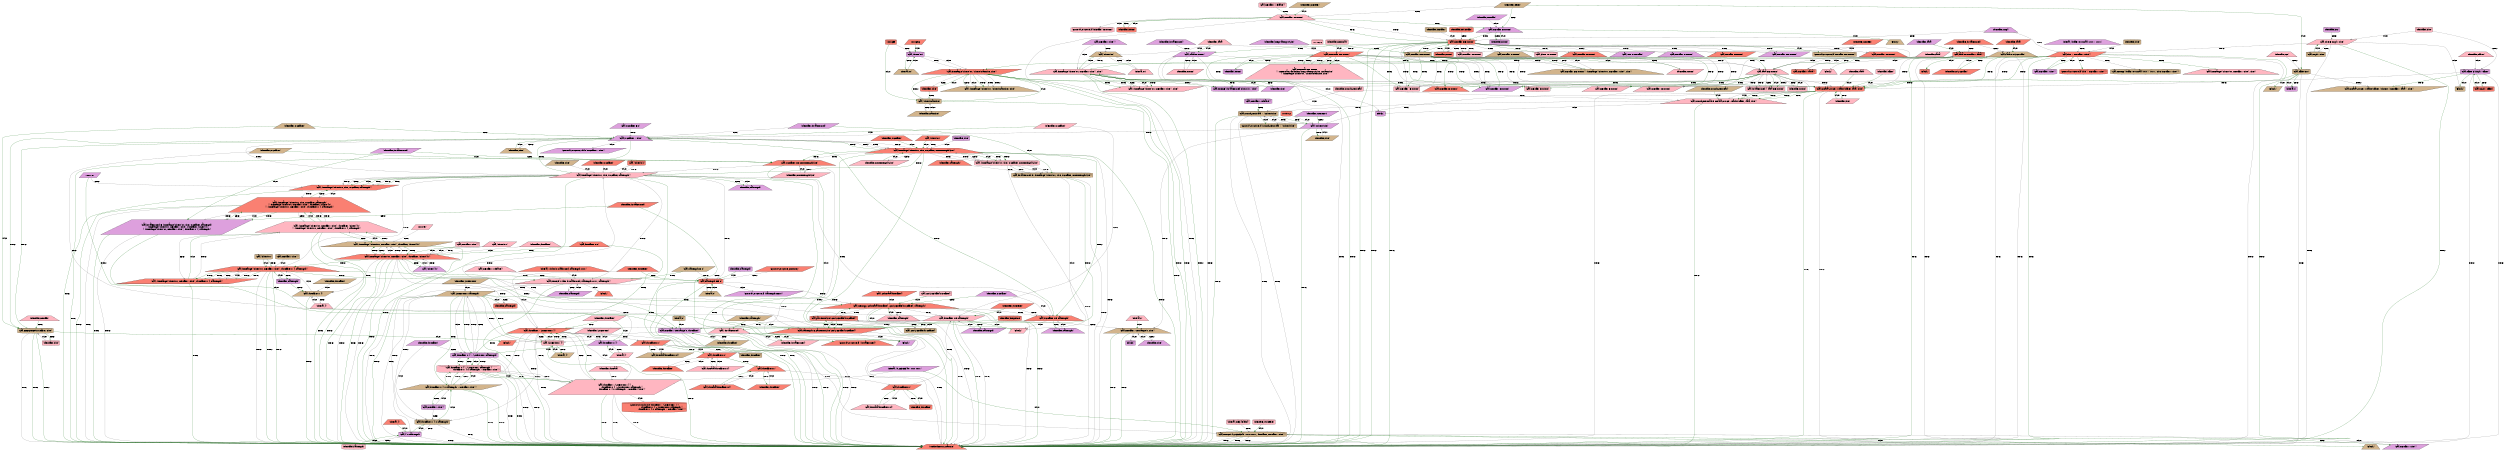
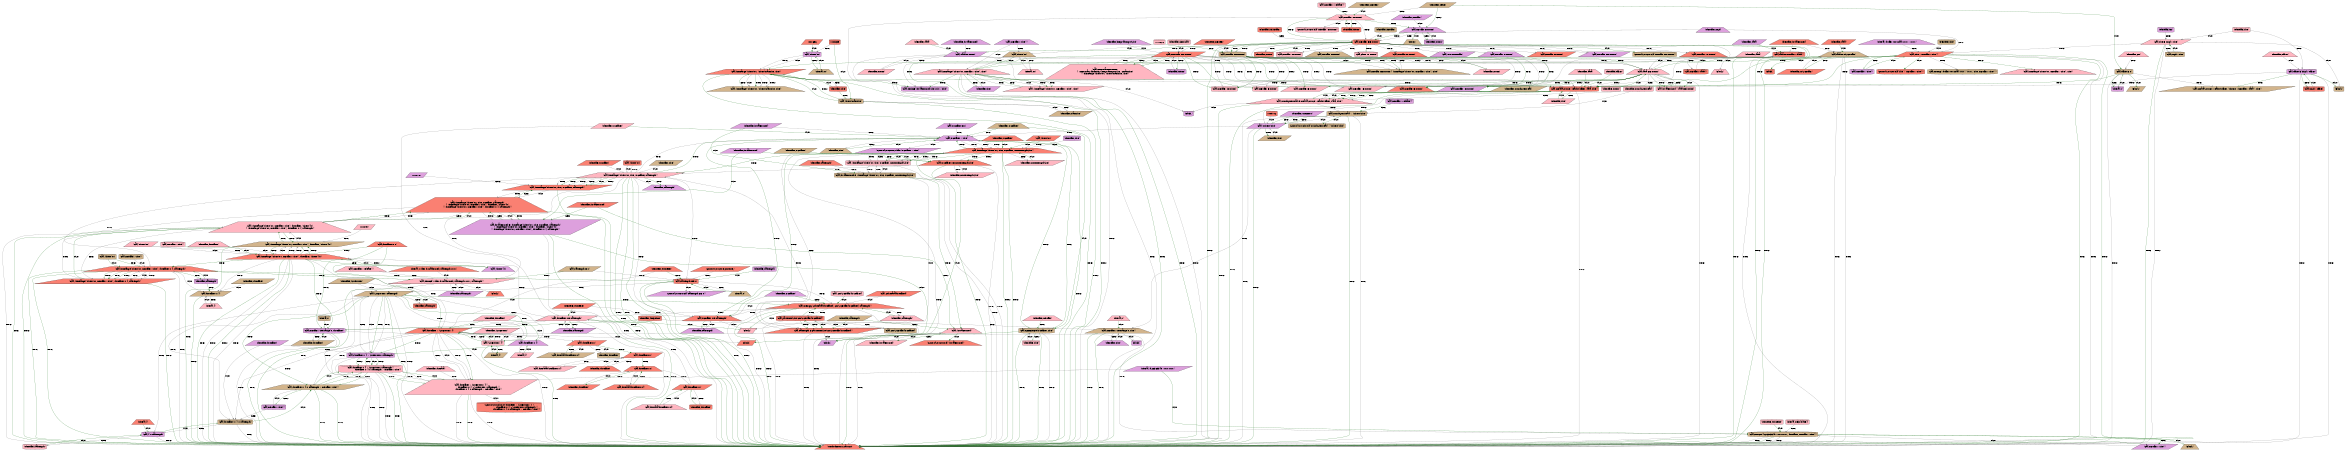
(335, 313) -> (325, 267)
